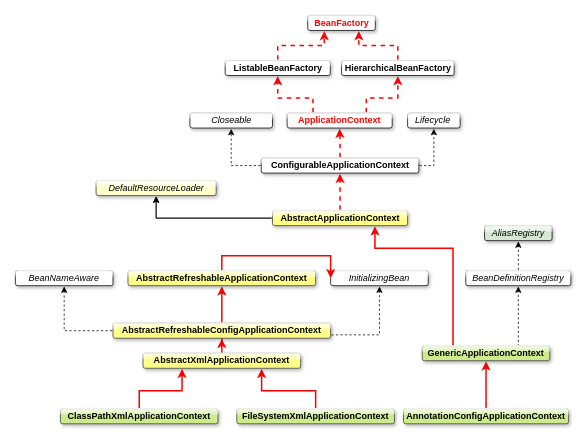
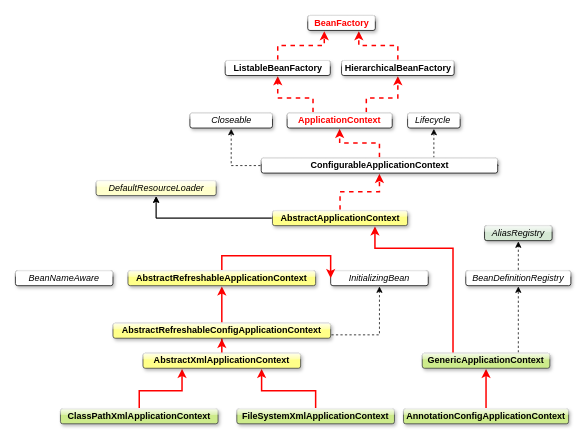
(340, 165) -> (379, 165)
(69, 330) -> none
(486, 353) -> (486, 360)
